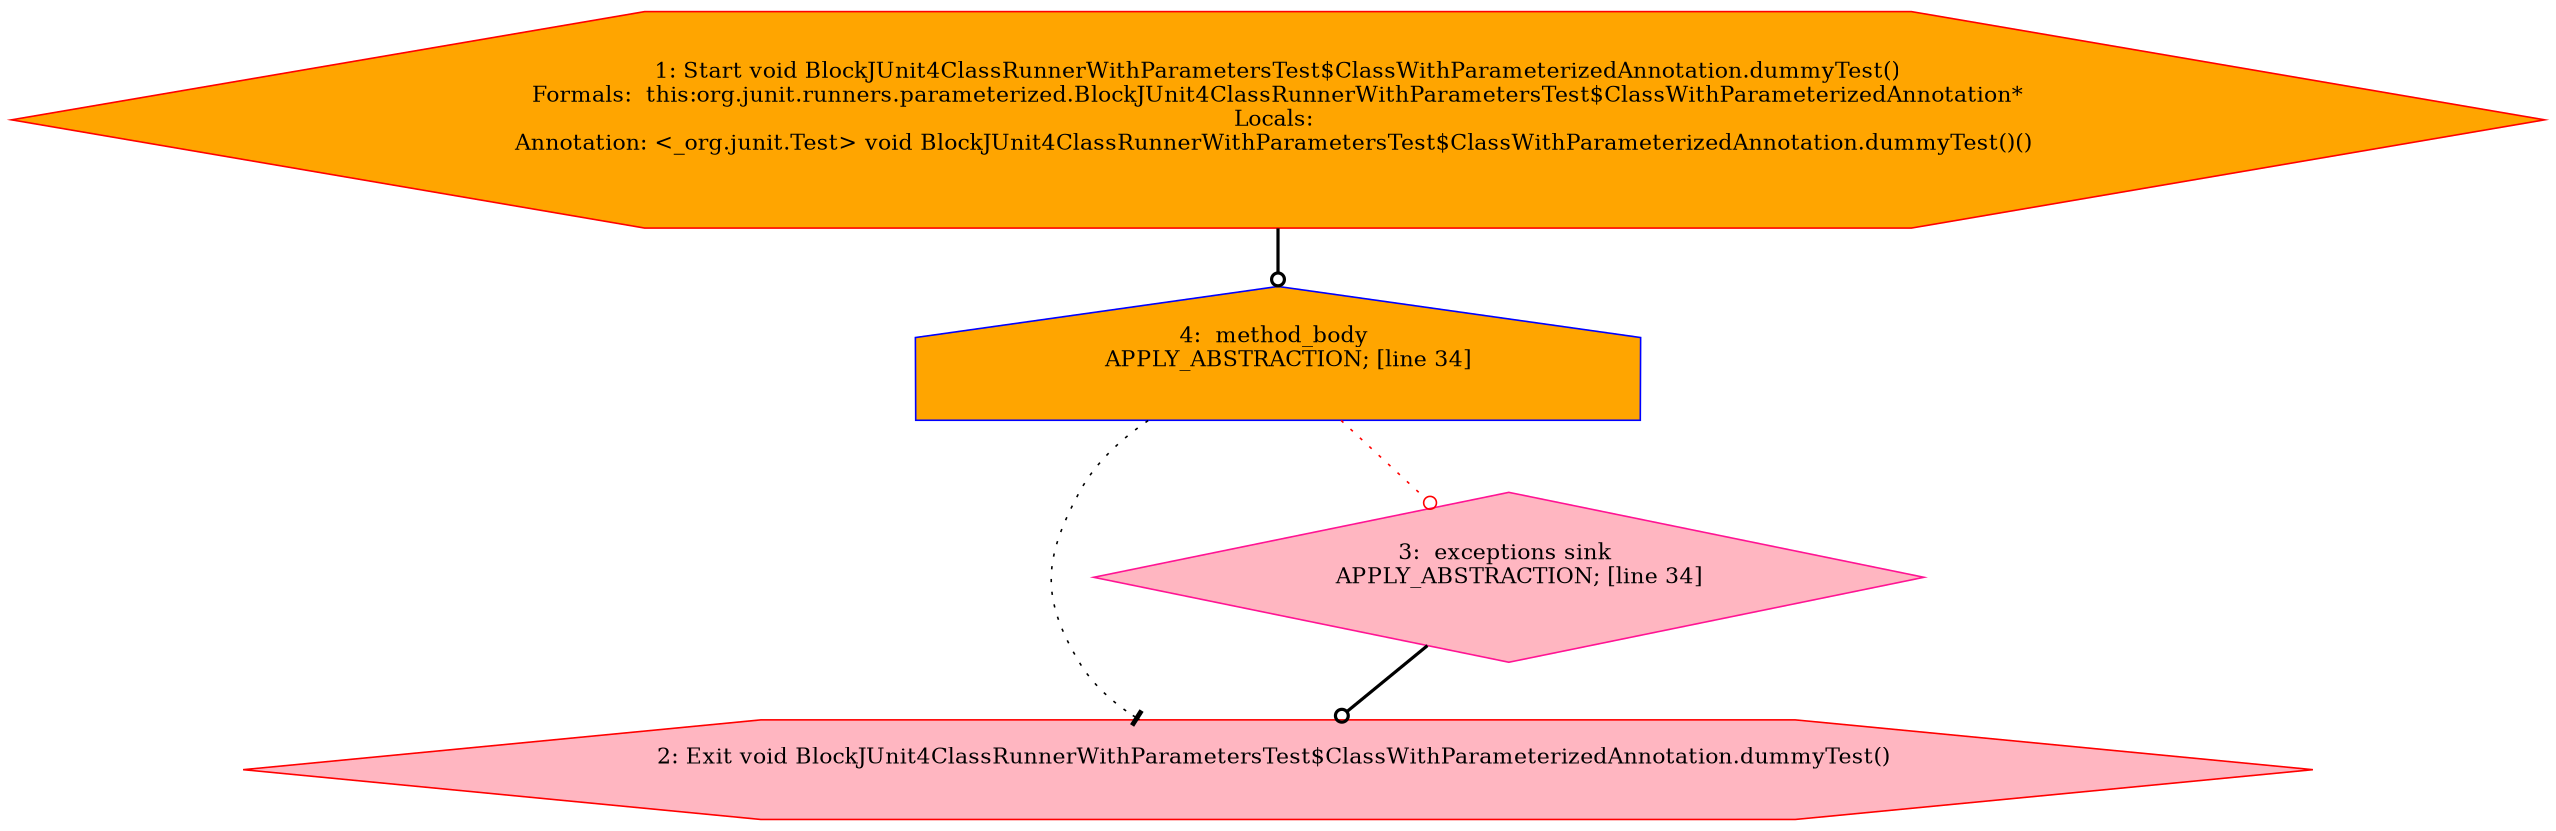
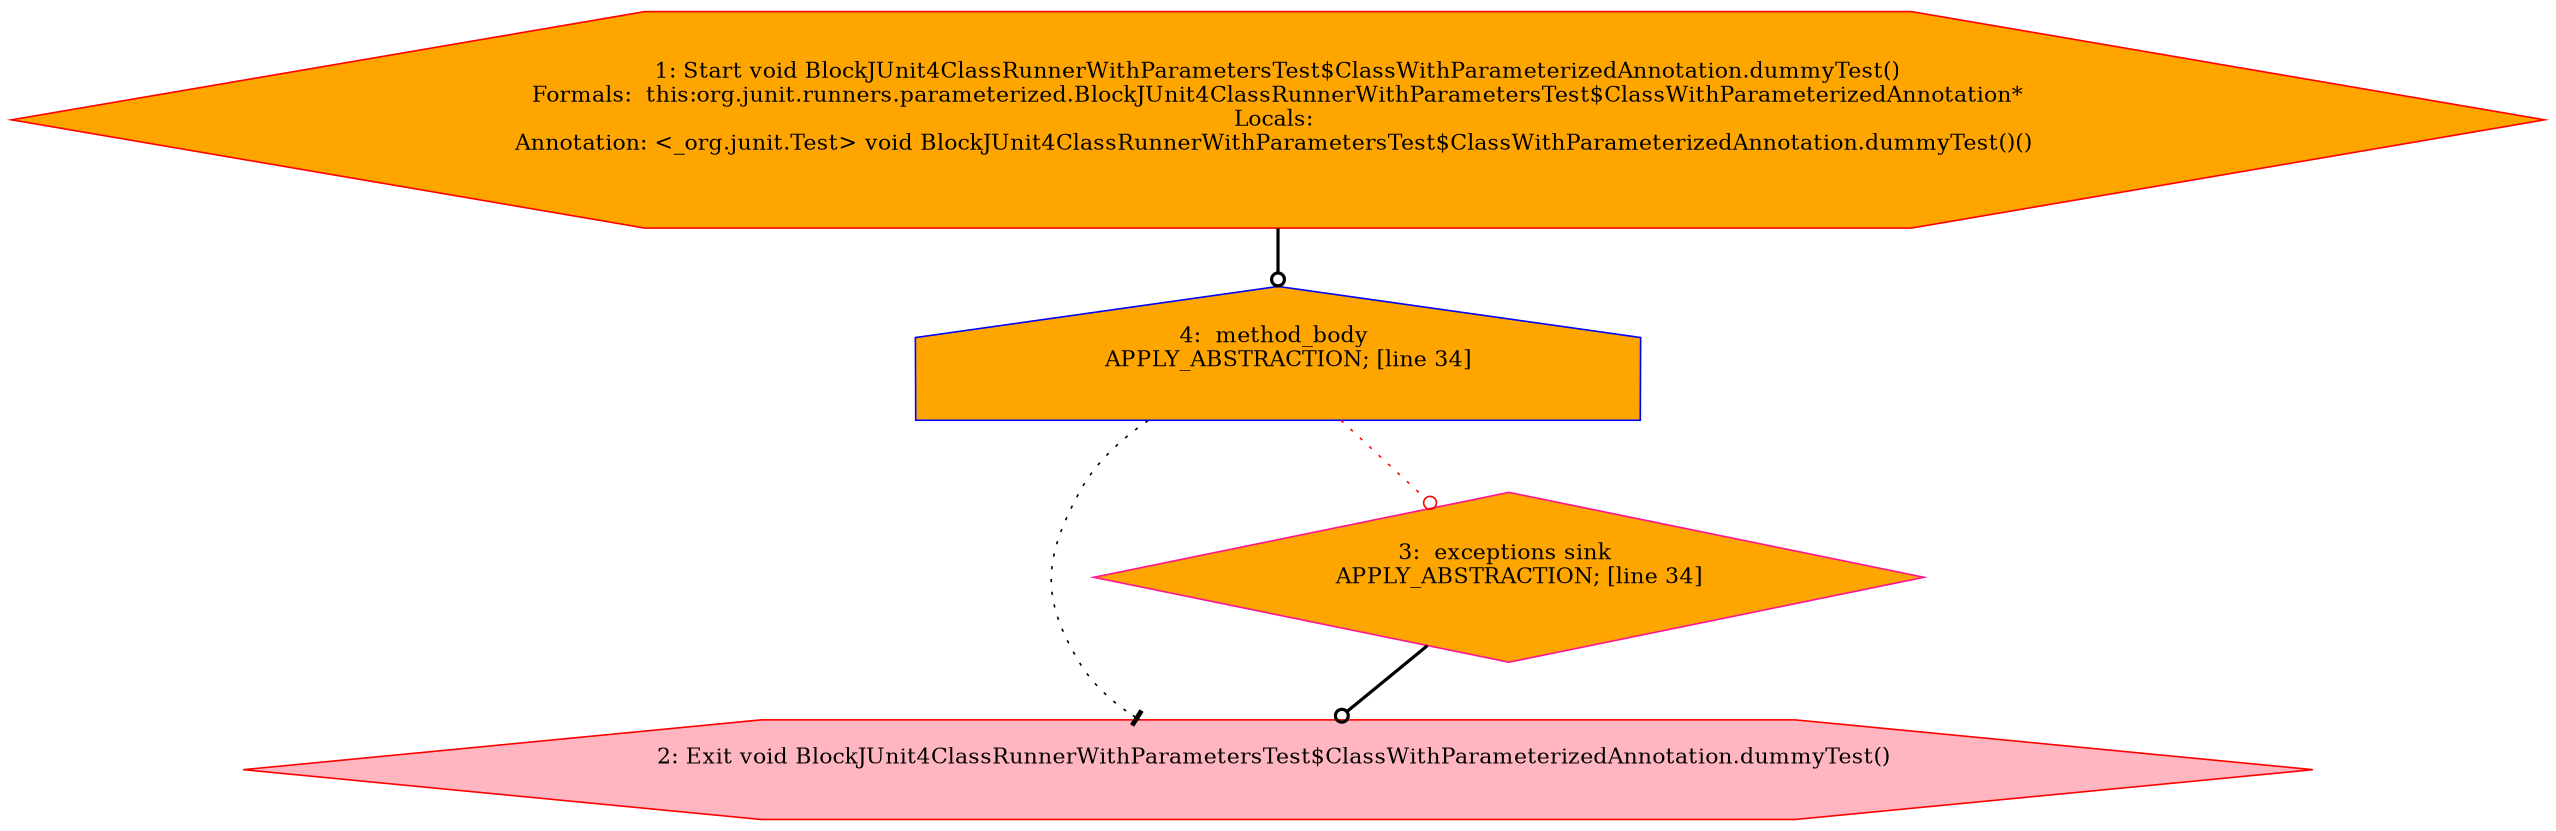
(1509, 577) -> (1509, 577)
